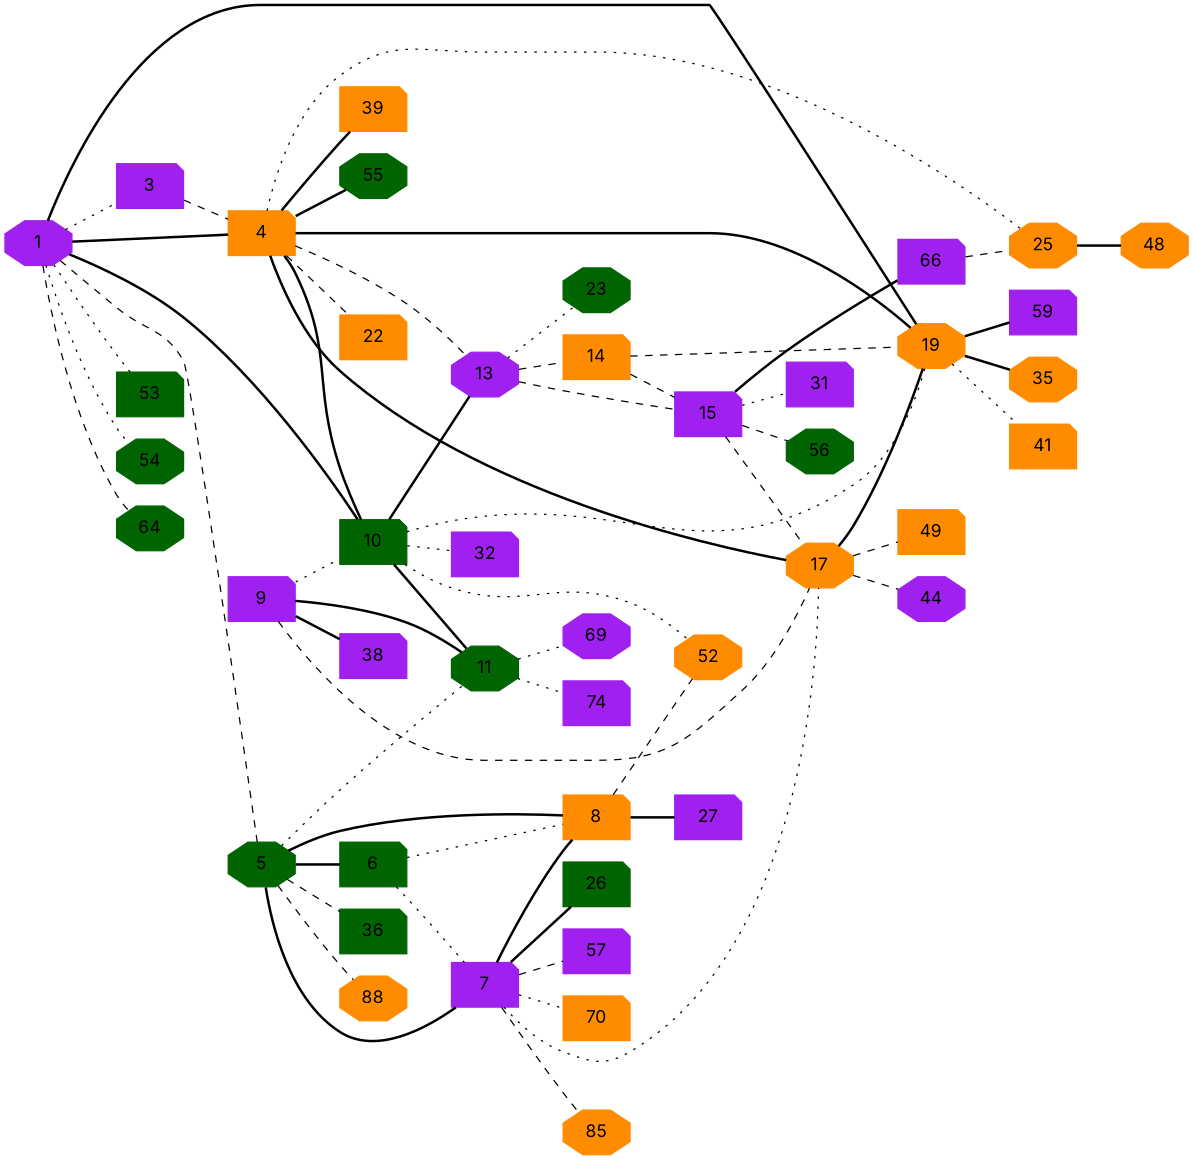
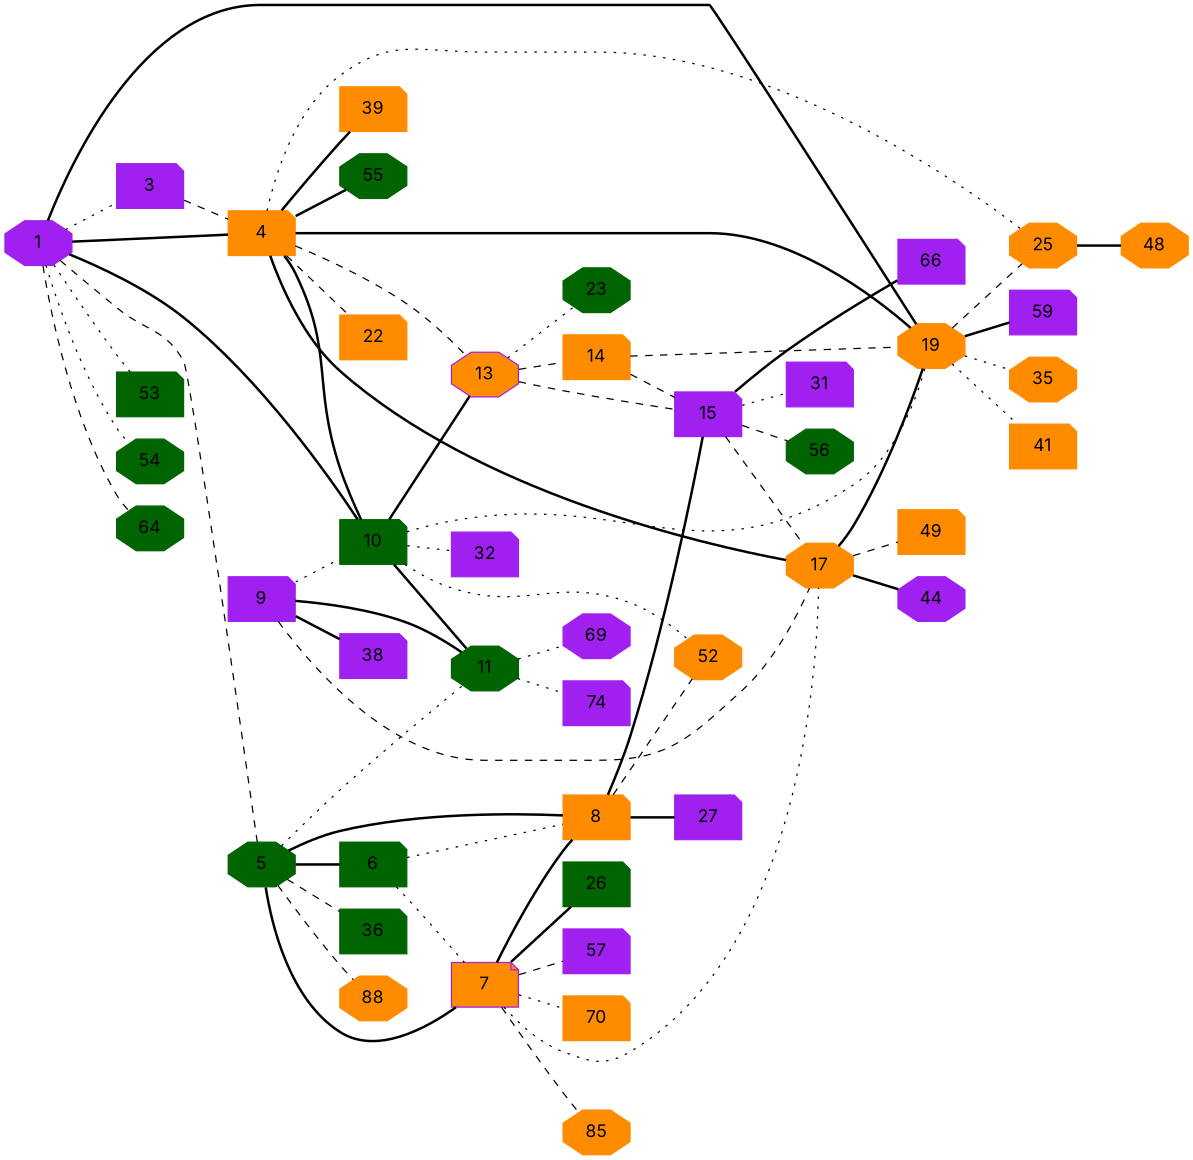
(987, 254) -> (987, 296)
(987, 363) -> (987, 363)
(485, 375) -> (485, 375)
(876, 582) -> (876, 582)
none -> (665, 609)
(485, 985) -> (485, 985)
